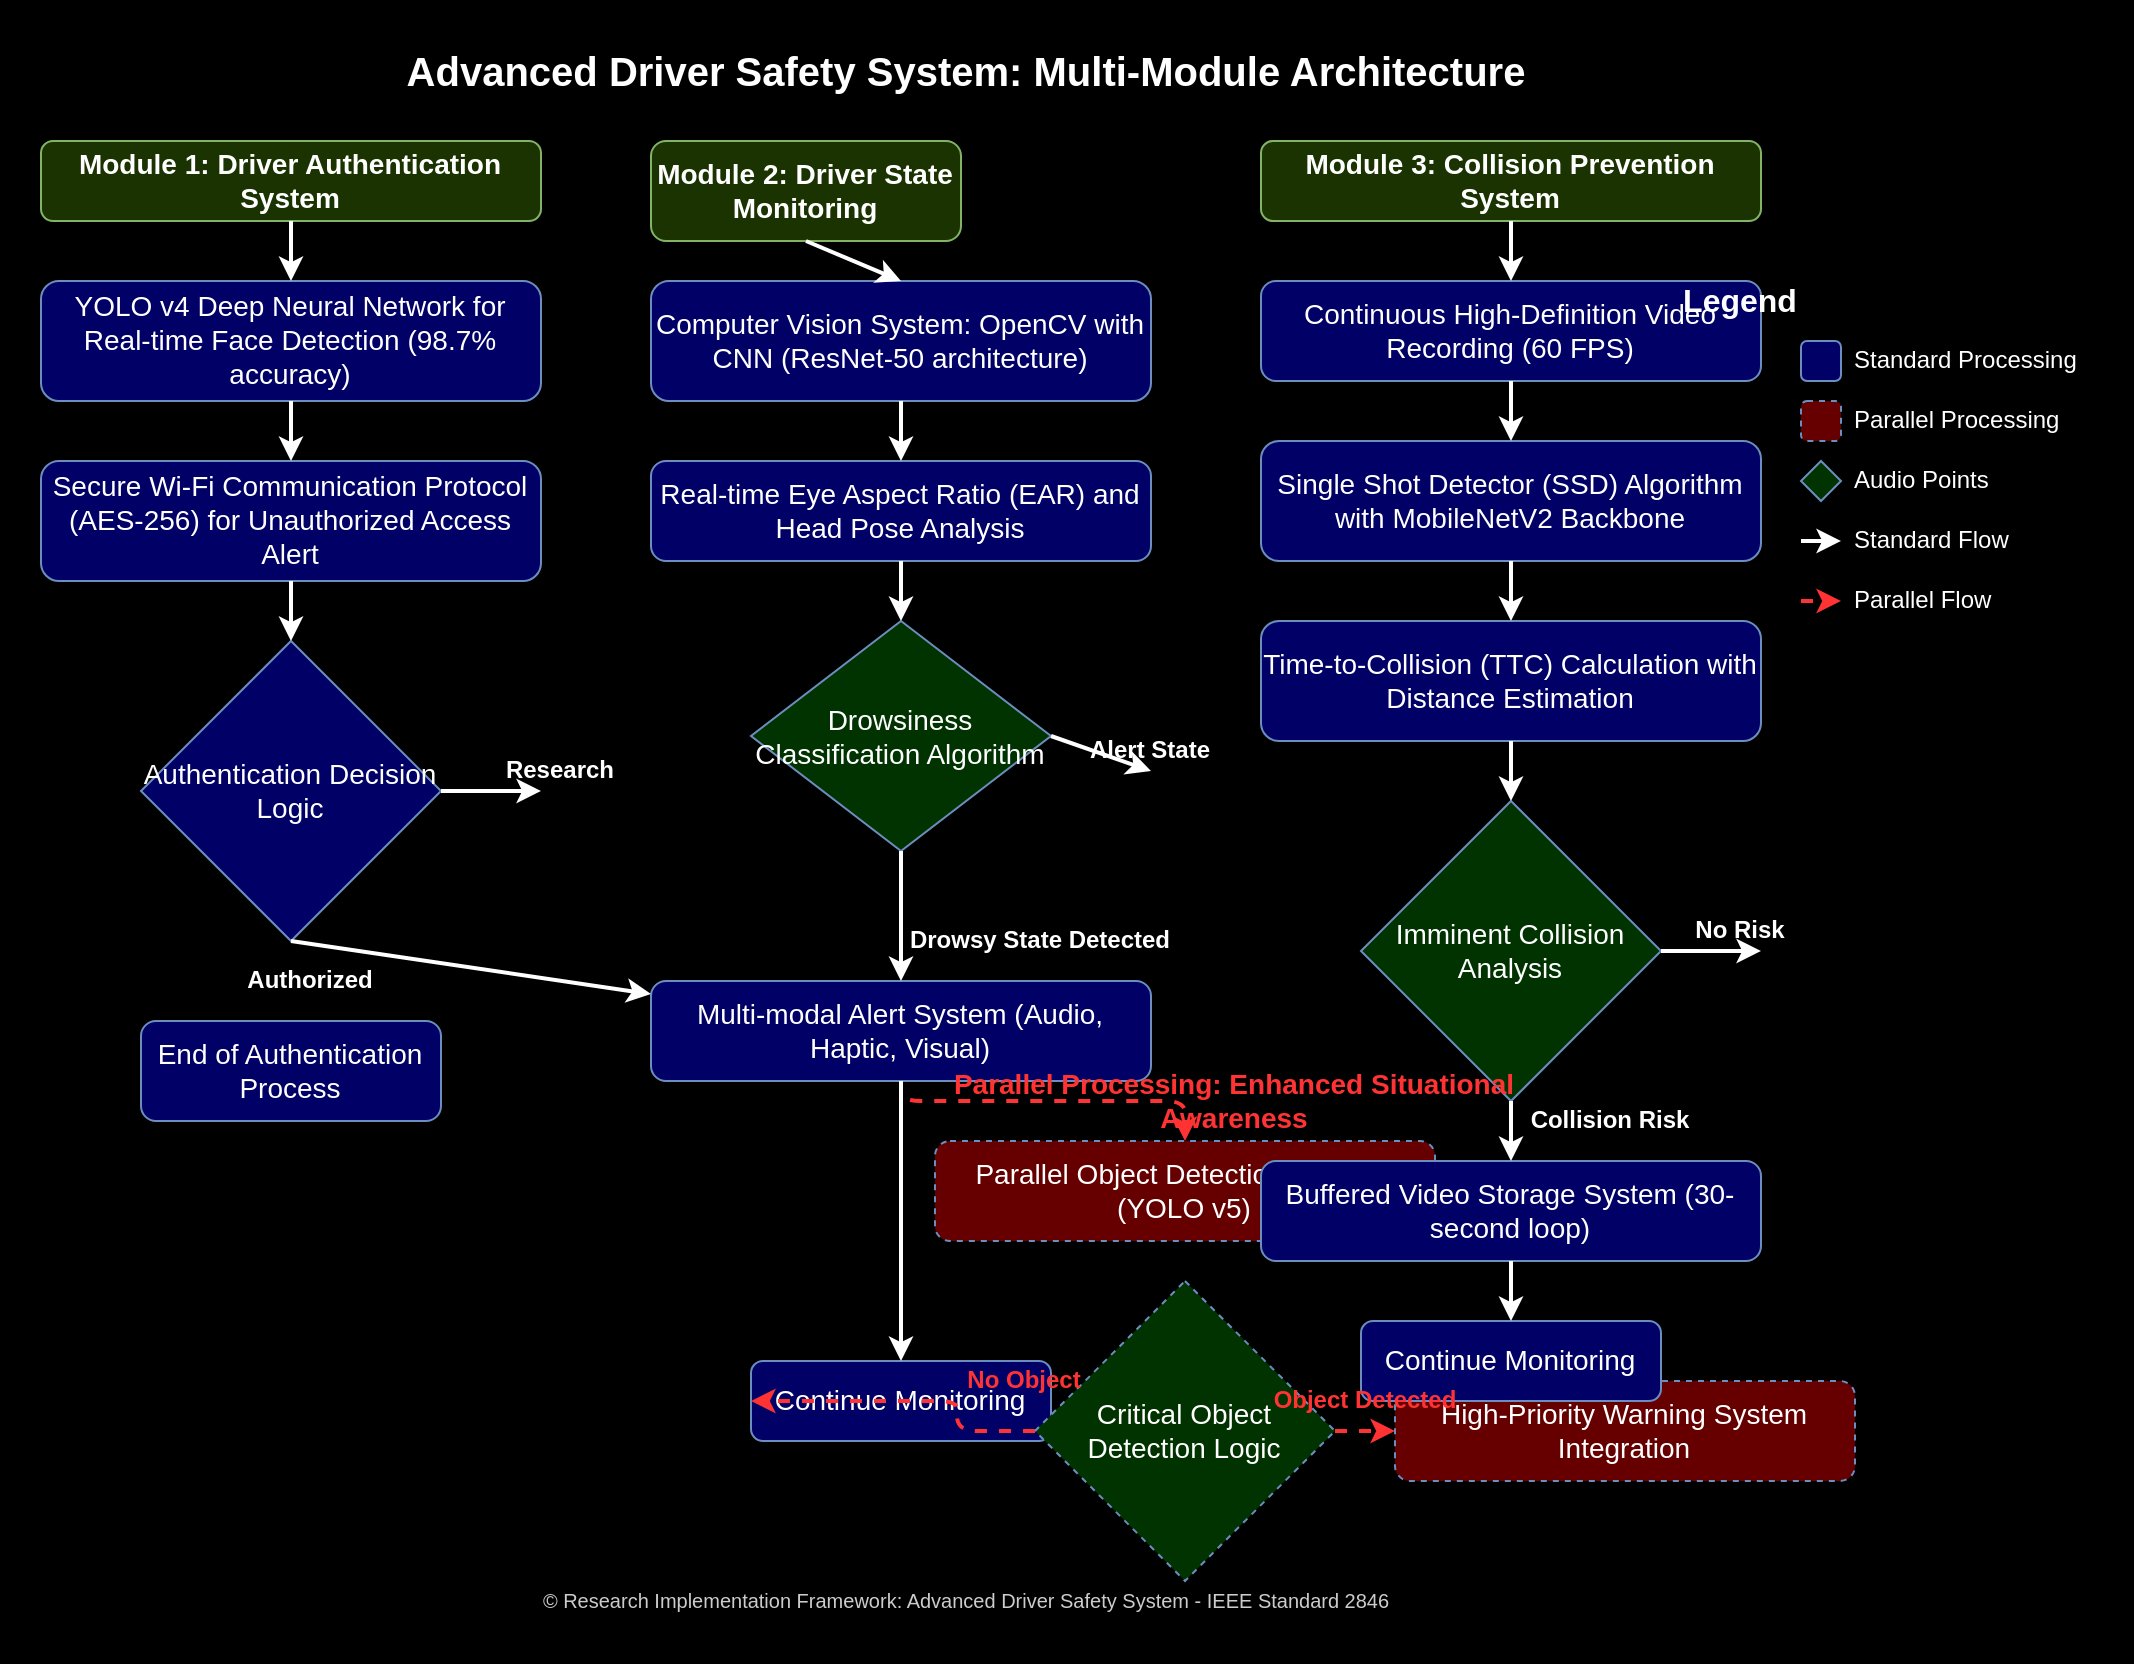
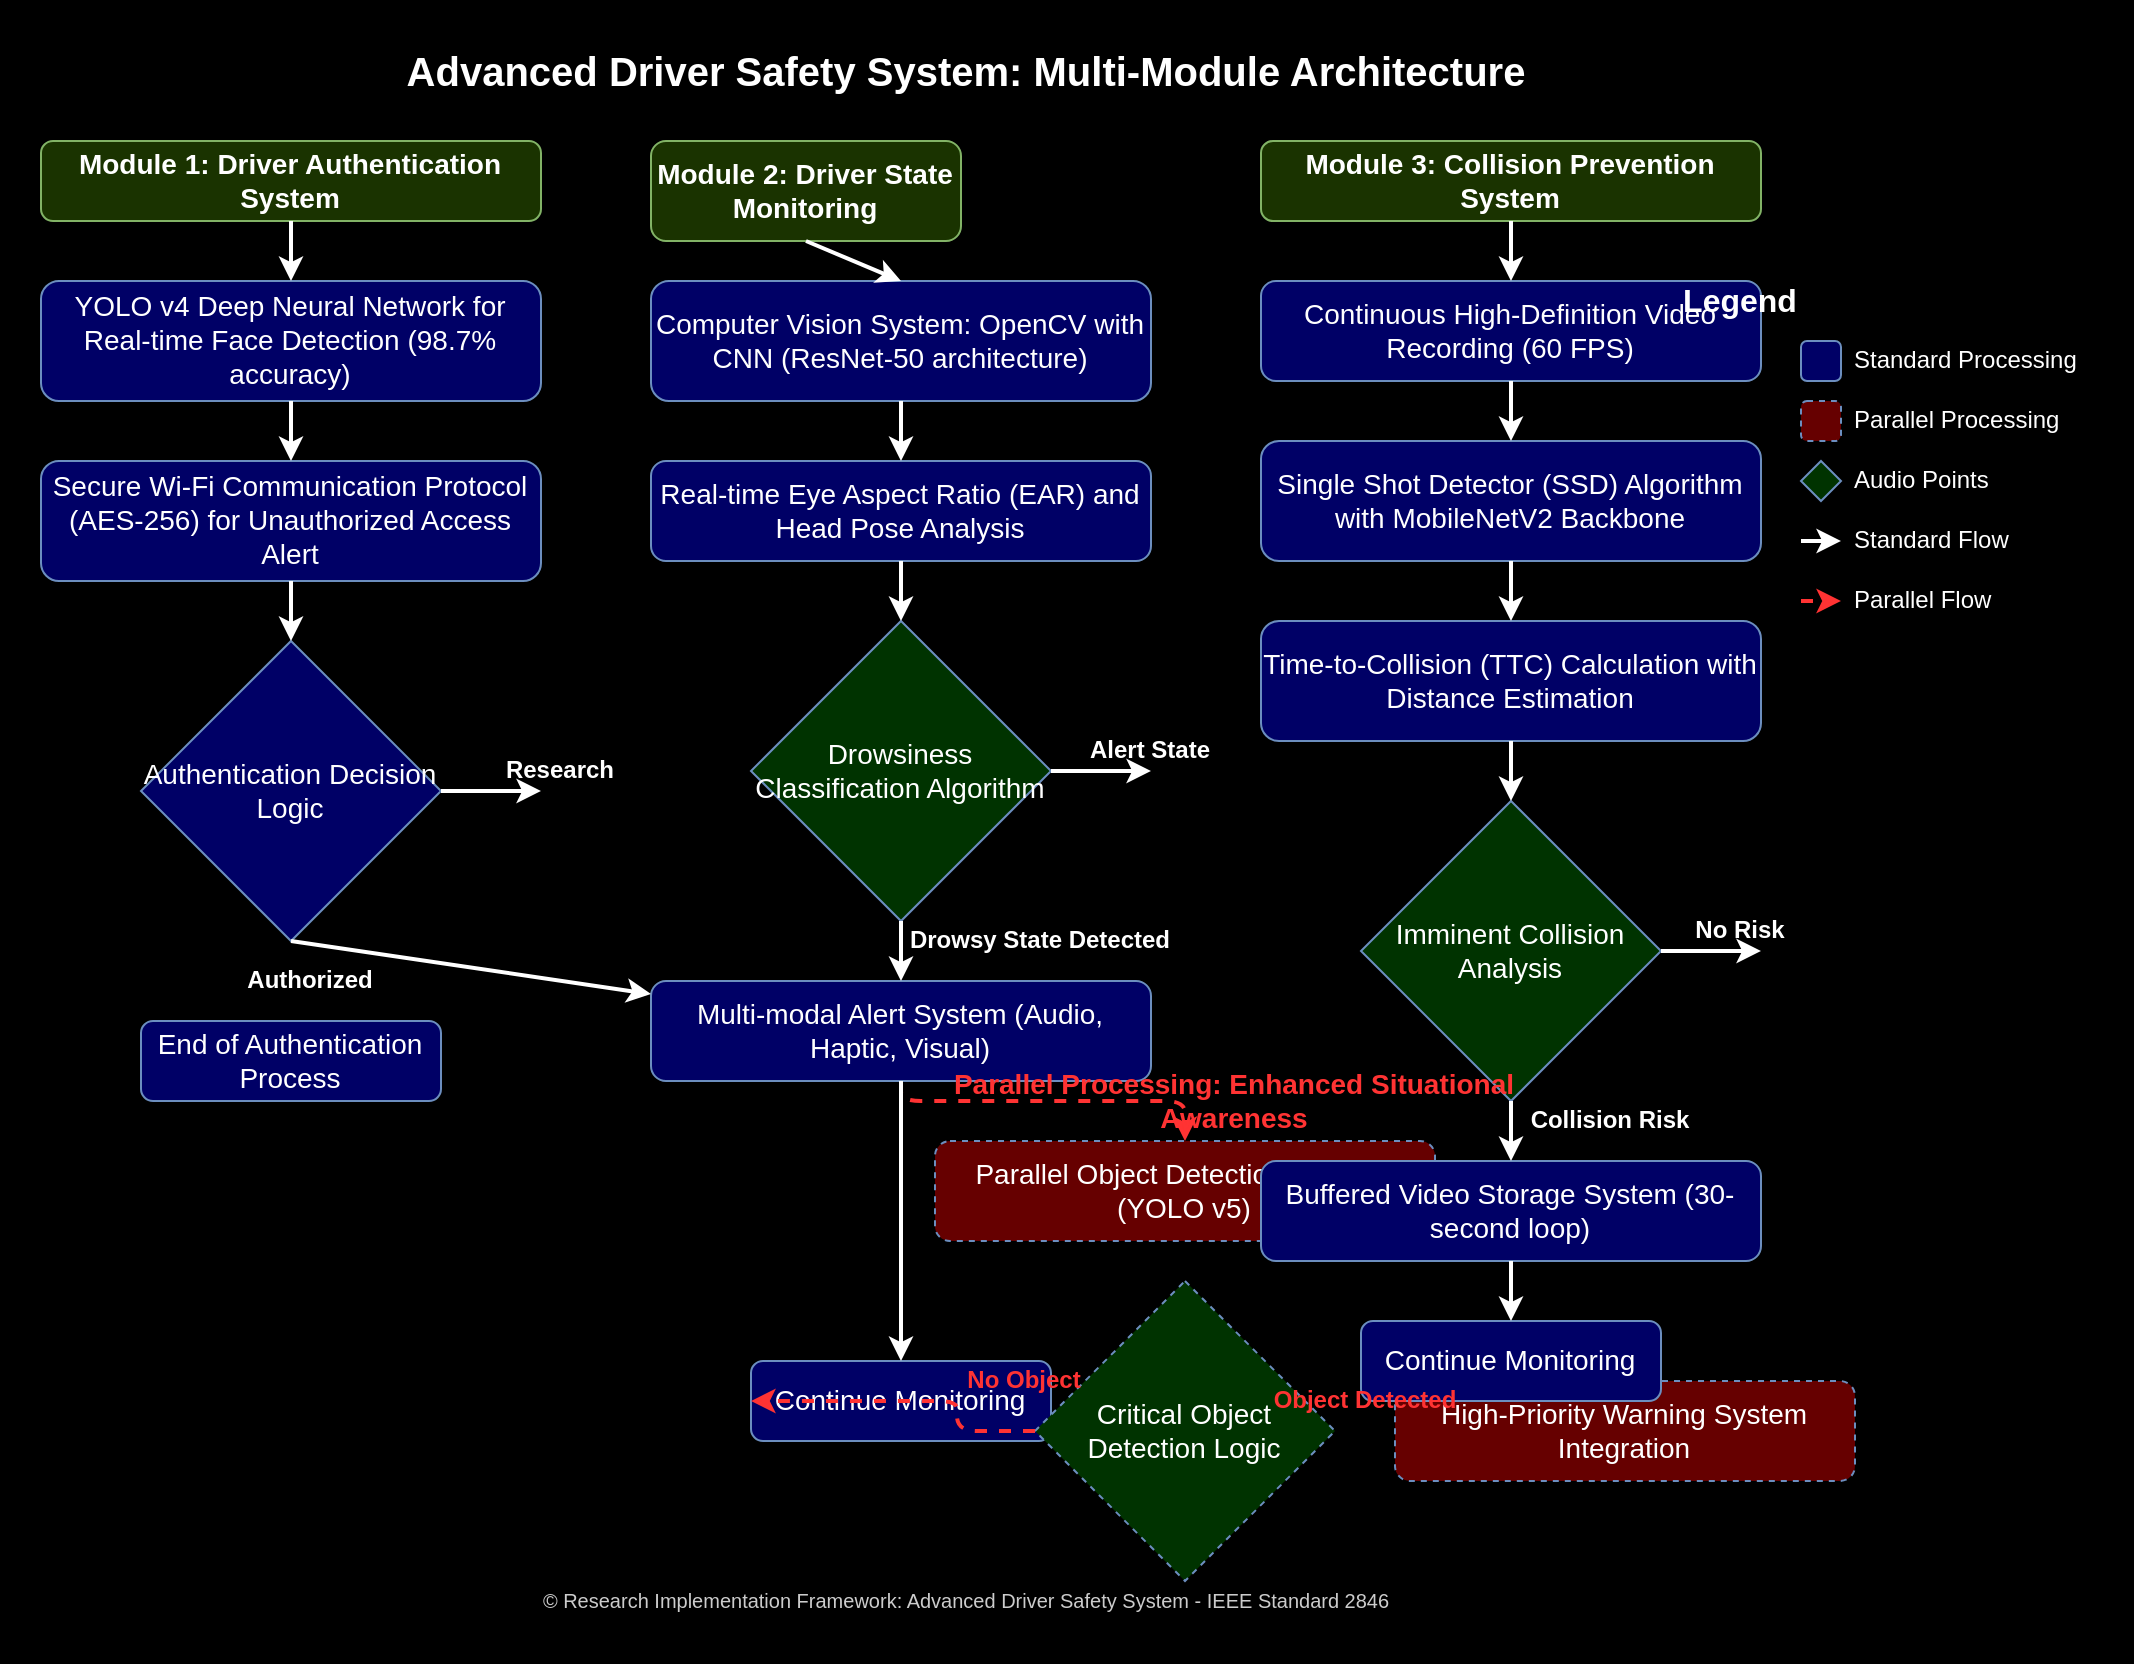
(901, 736) -> (901, 771)
(291, 1071) -> (291, 1061)
(1367, 1431) -> none
